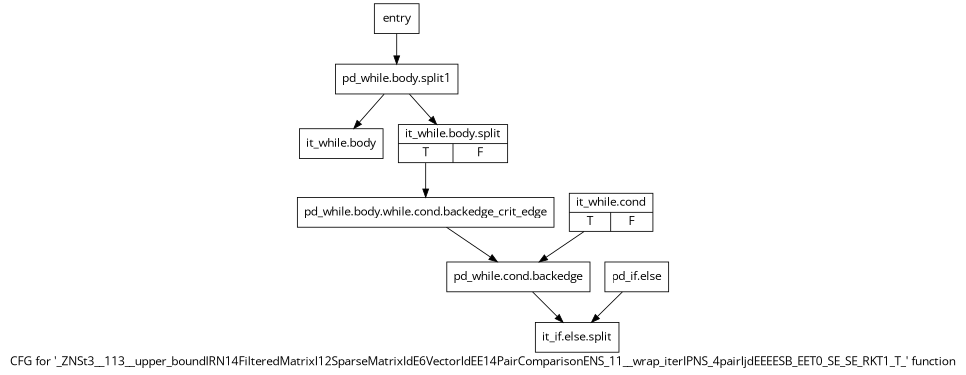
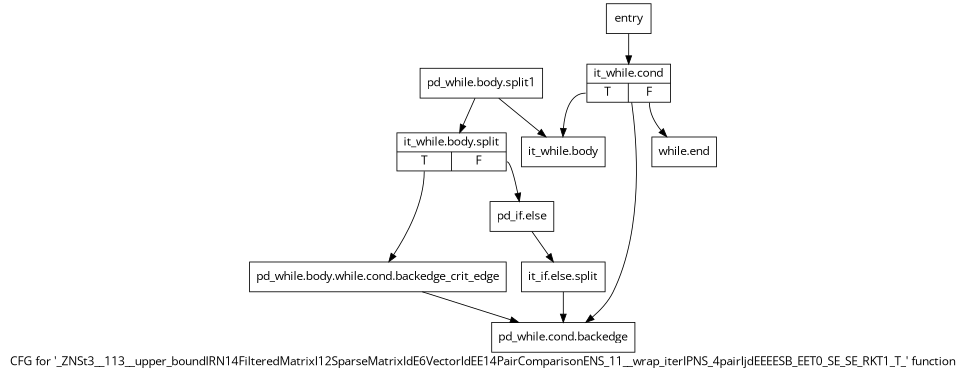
(397, 45) -> (629, 45)
none -> (569, 106)
none -> (684, 152)
none -> (514, 177)
(545, 304) -> (563, 303)
